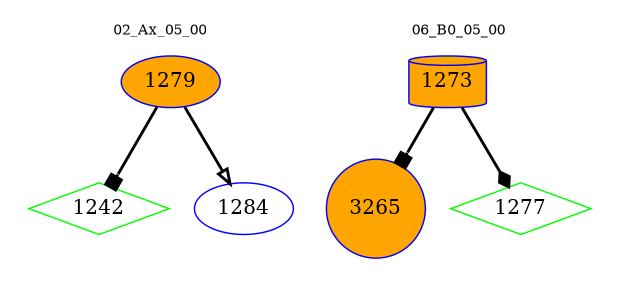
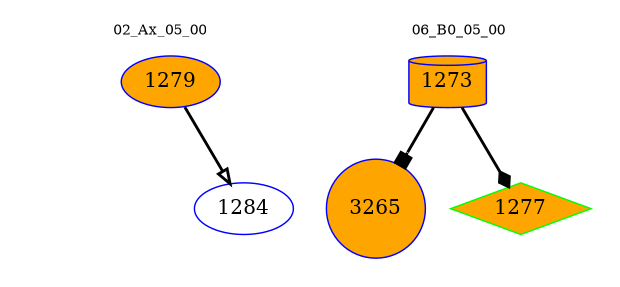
(99, 209) -> none
(521, 209) -> (521, 209)
